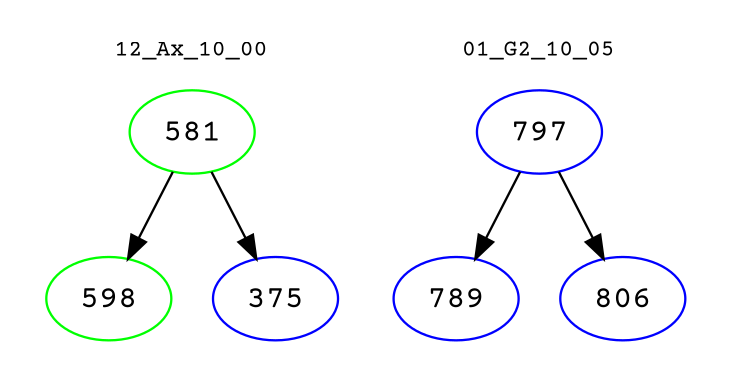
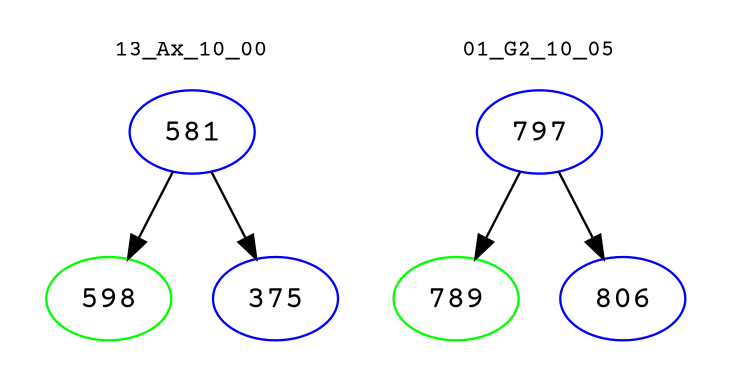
(192, 50) -> (192, 50)
(192, 132) -> (192, 132)
(456, 299) -> (456, 299)
